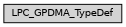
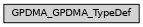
(63, 14) -> (72, 14)
